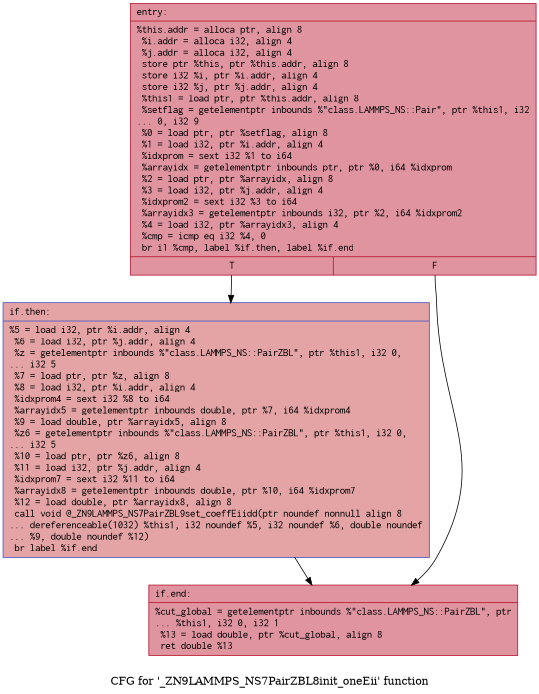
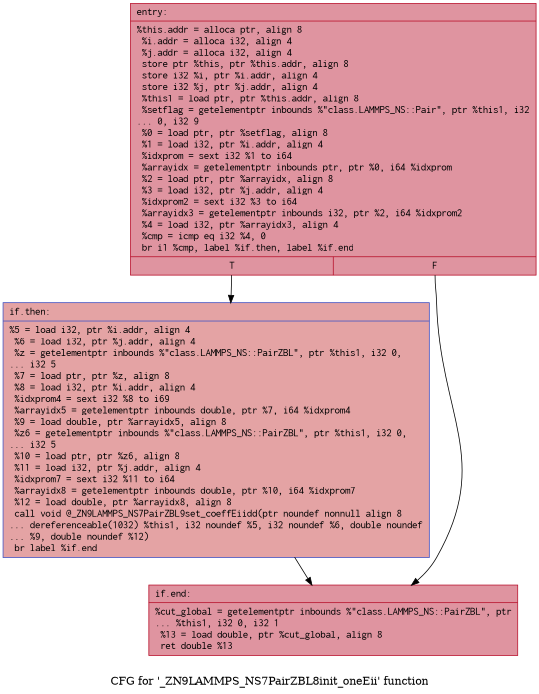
(90, 399) -> (90, 399)
